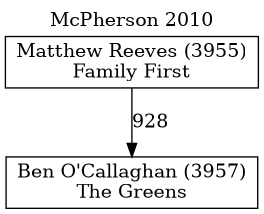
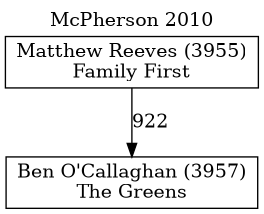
(151, 122) -> (151, 122)
